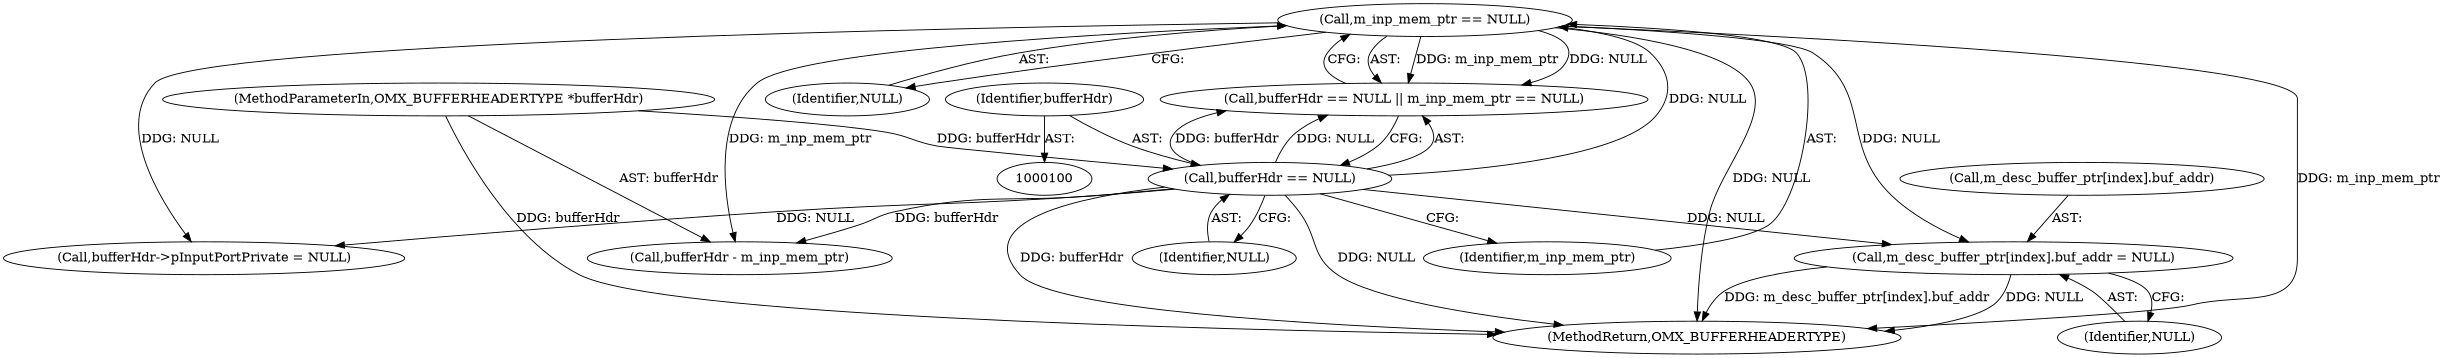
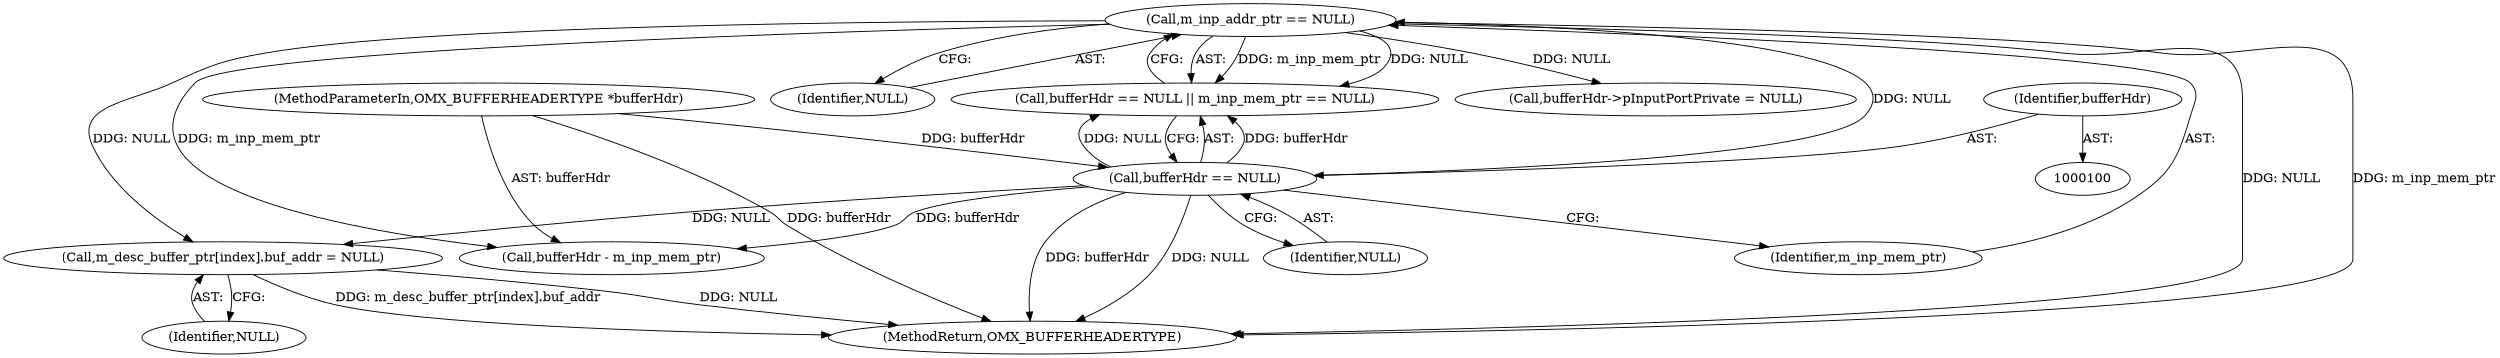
(1425, 20) -> (1251, 20)
(2082, 179) -> none
(759, 213) -> none
